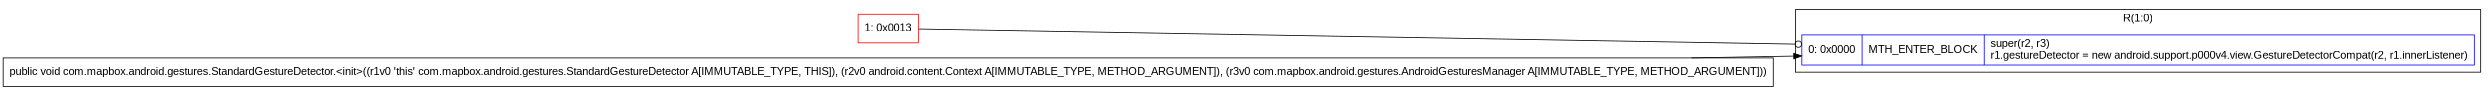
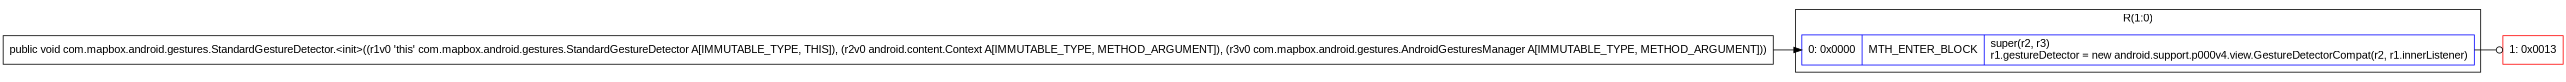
(1357, 37) -> (2486, 50)
